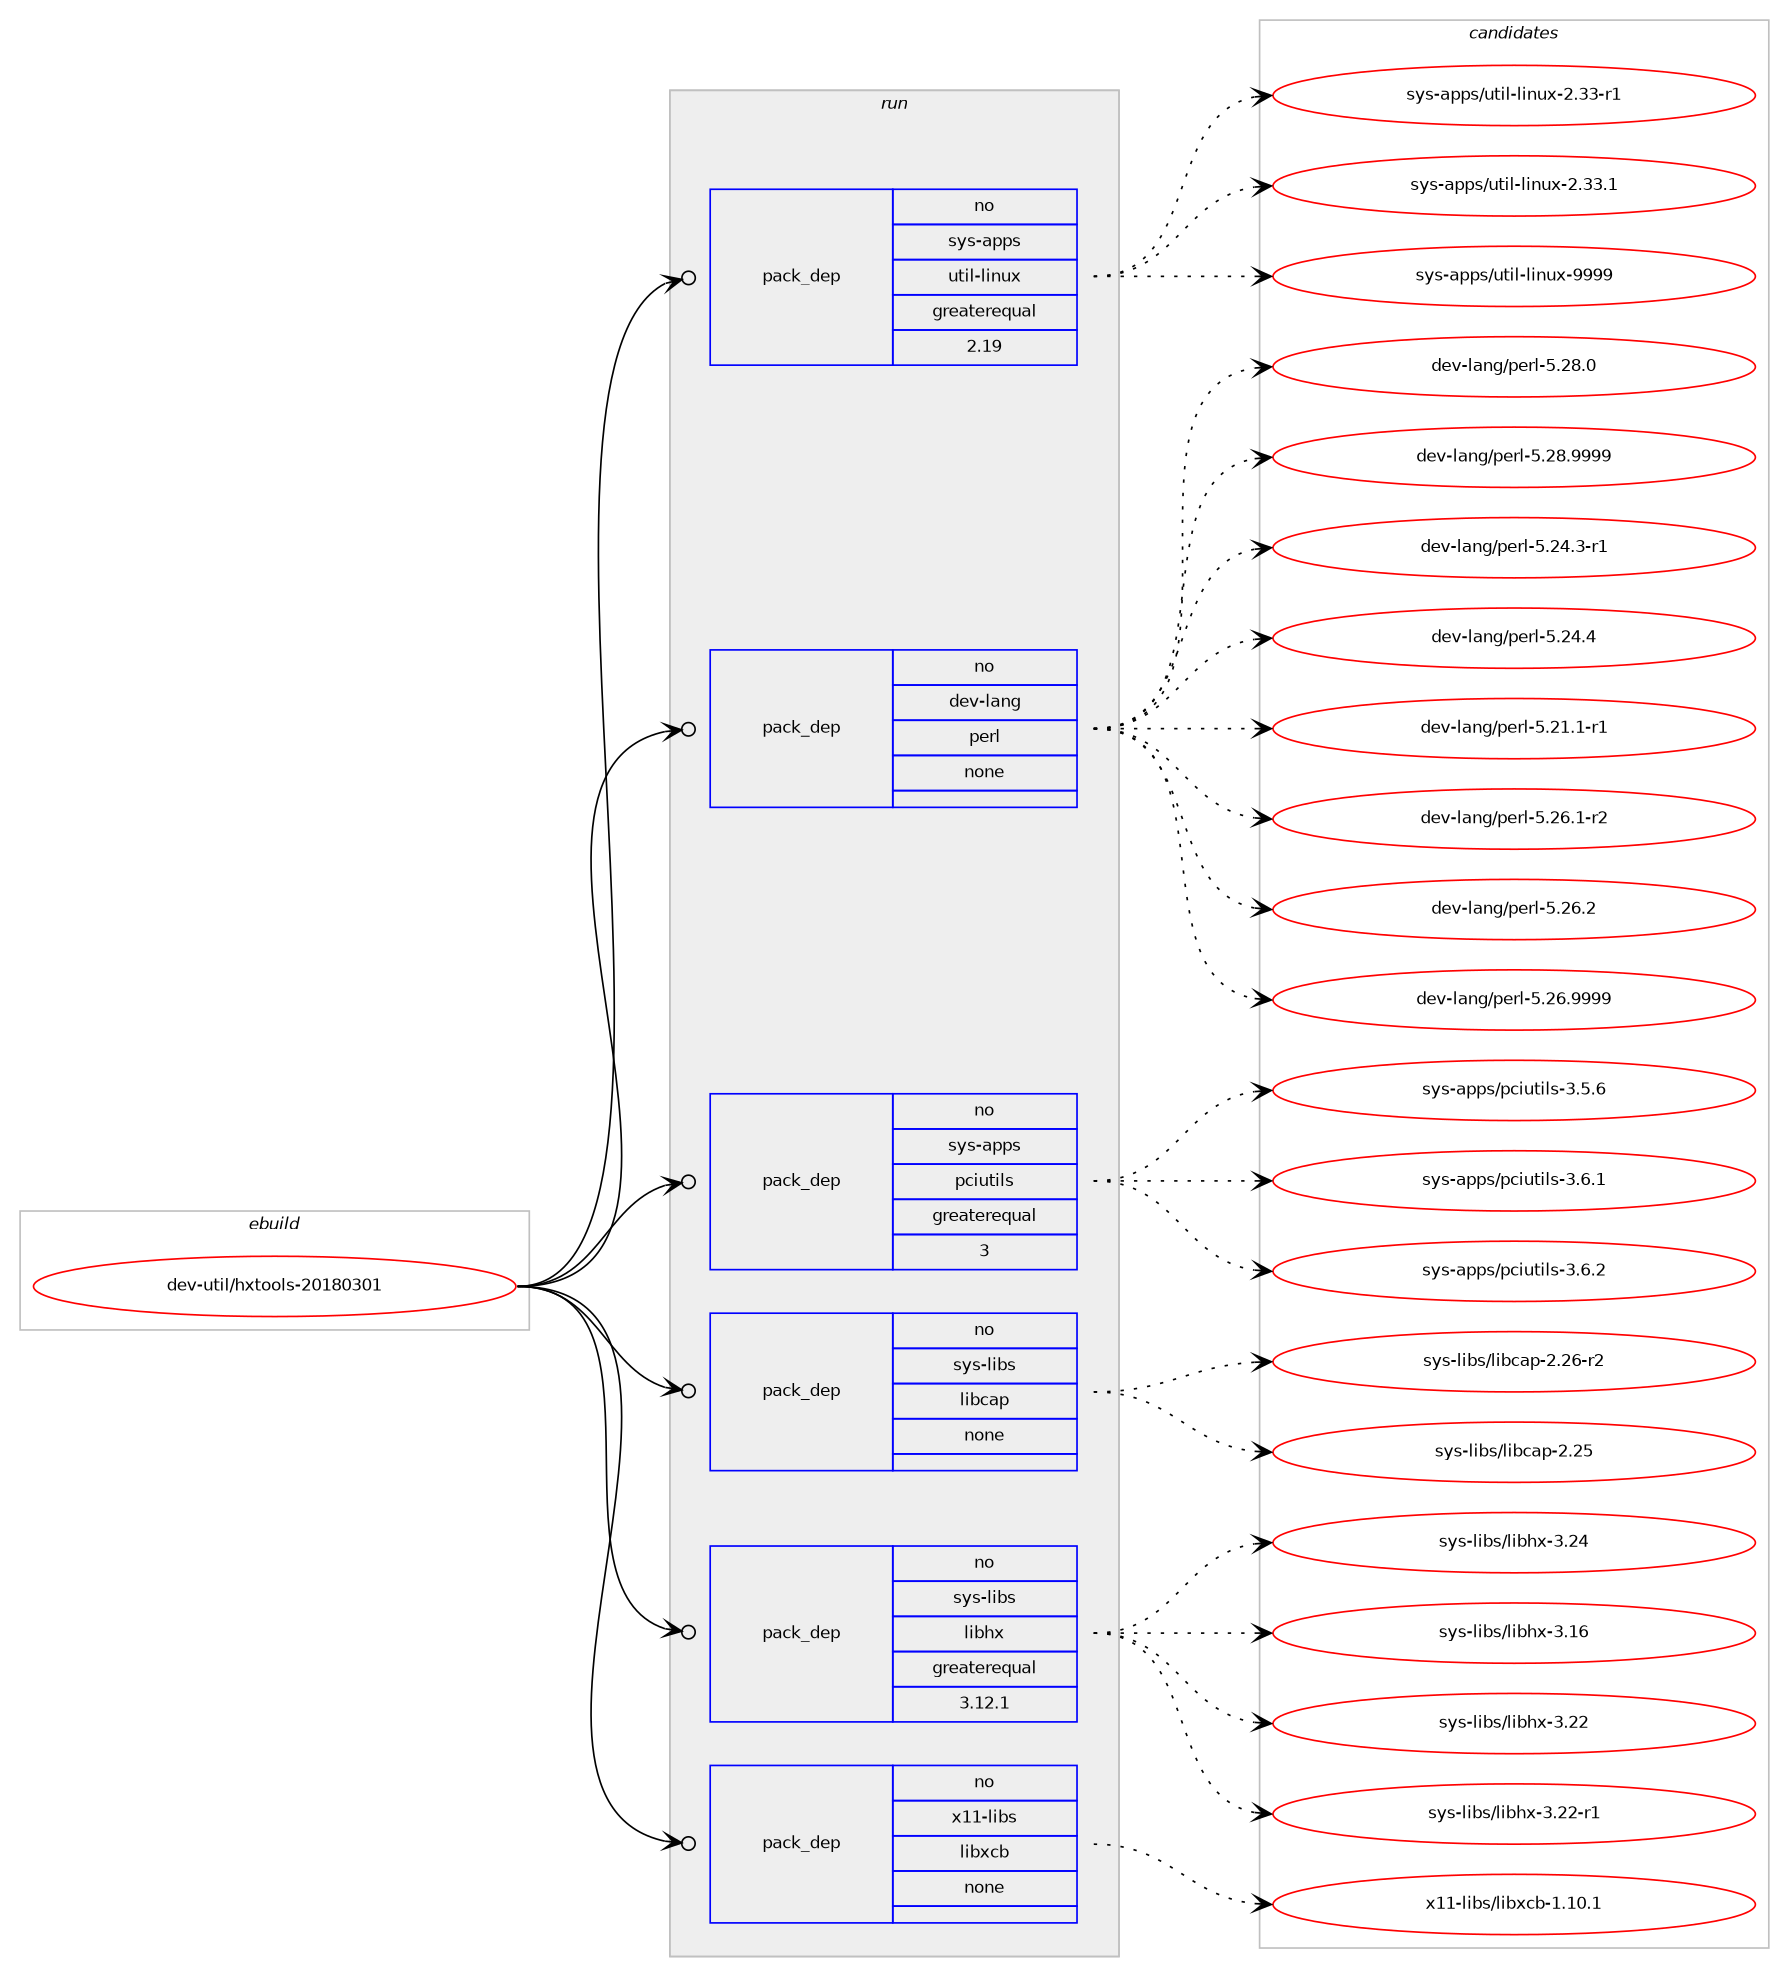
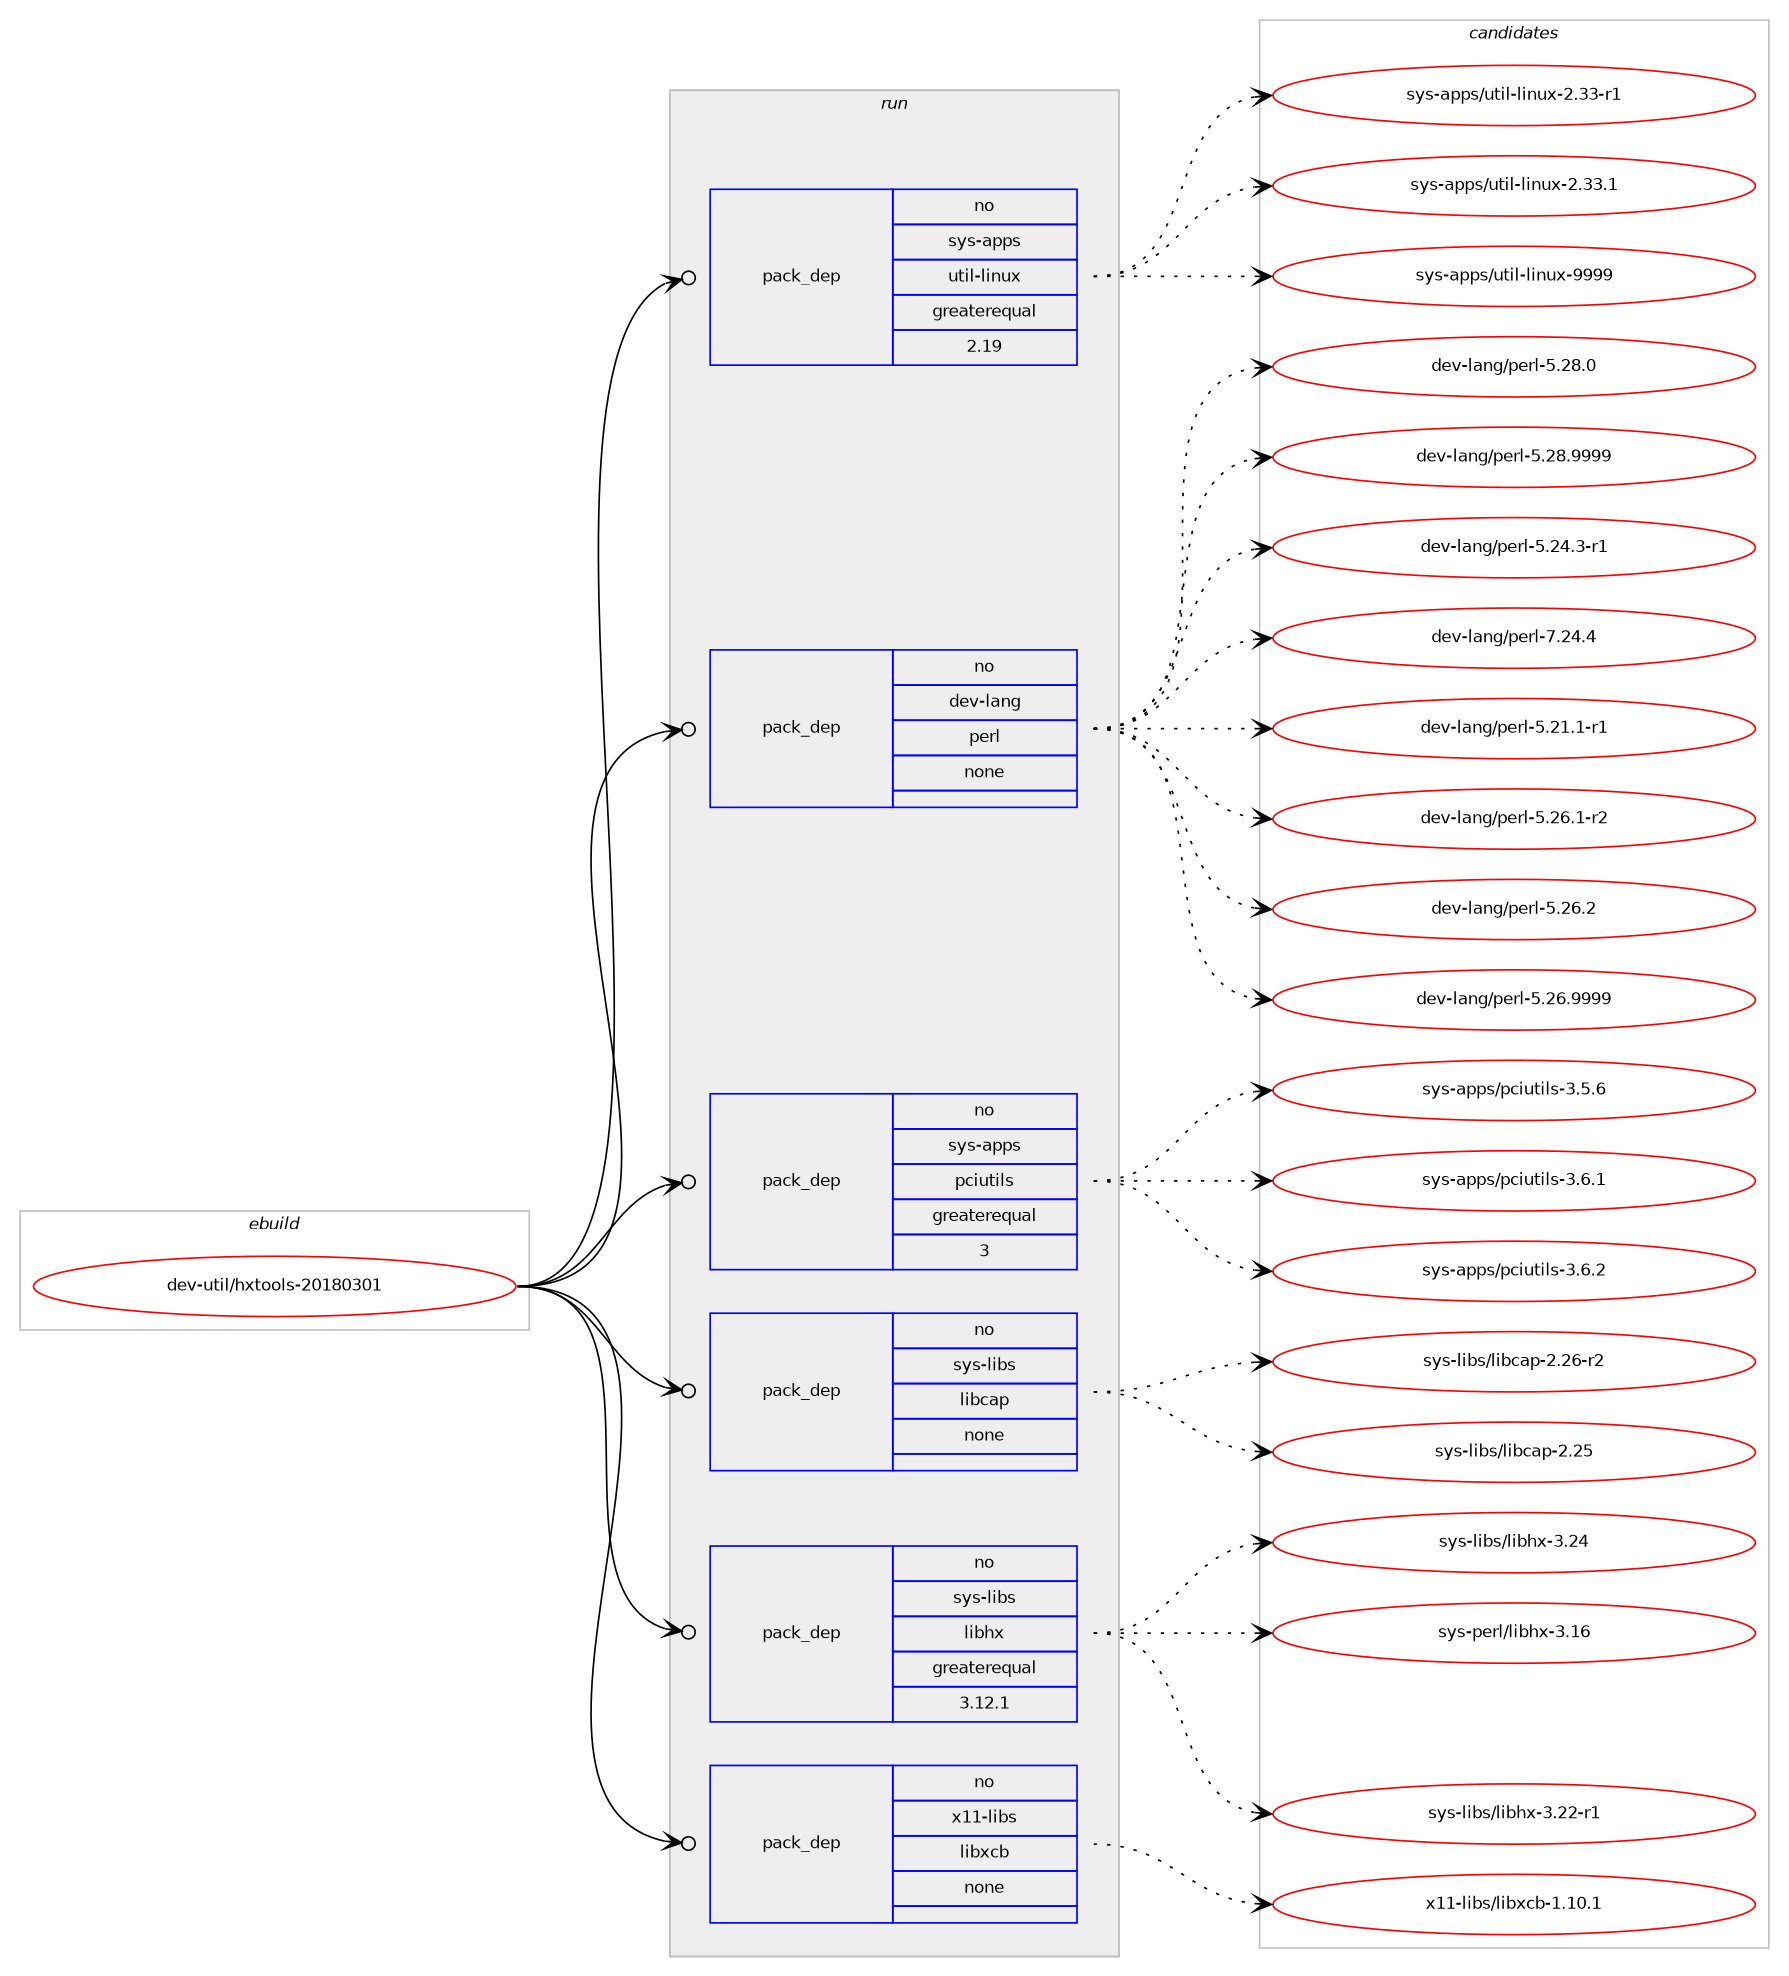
(1514, 638) -> (1514, 638)
(1514, 1633) -> (1514, 1633)
(1514, 1724) -> none
